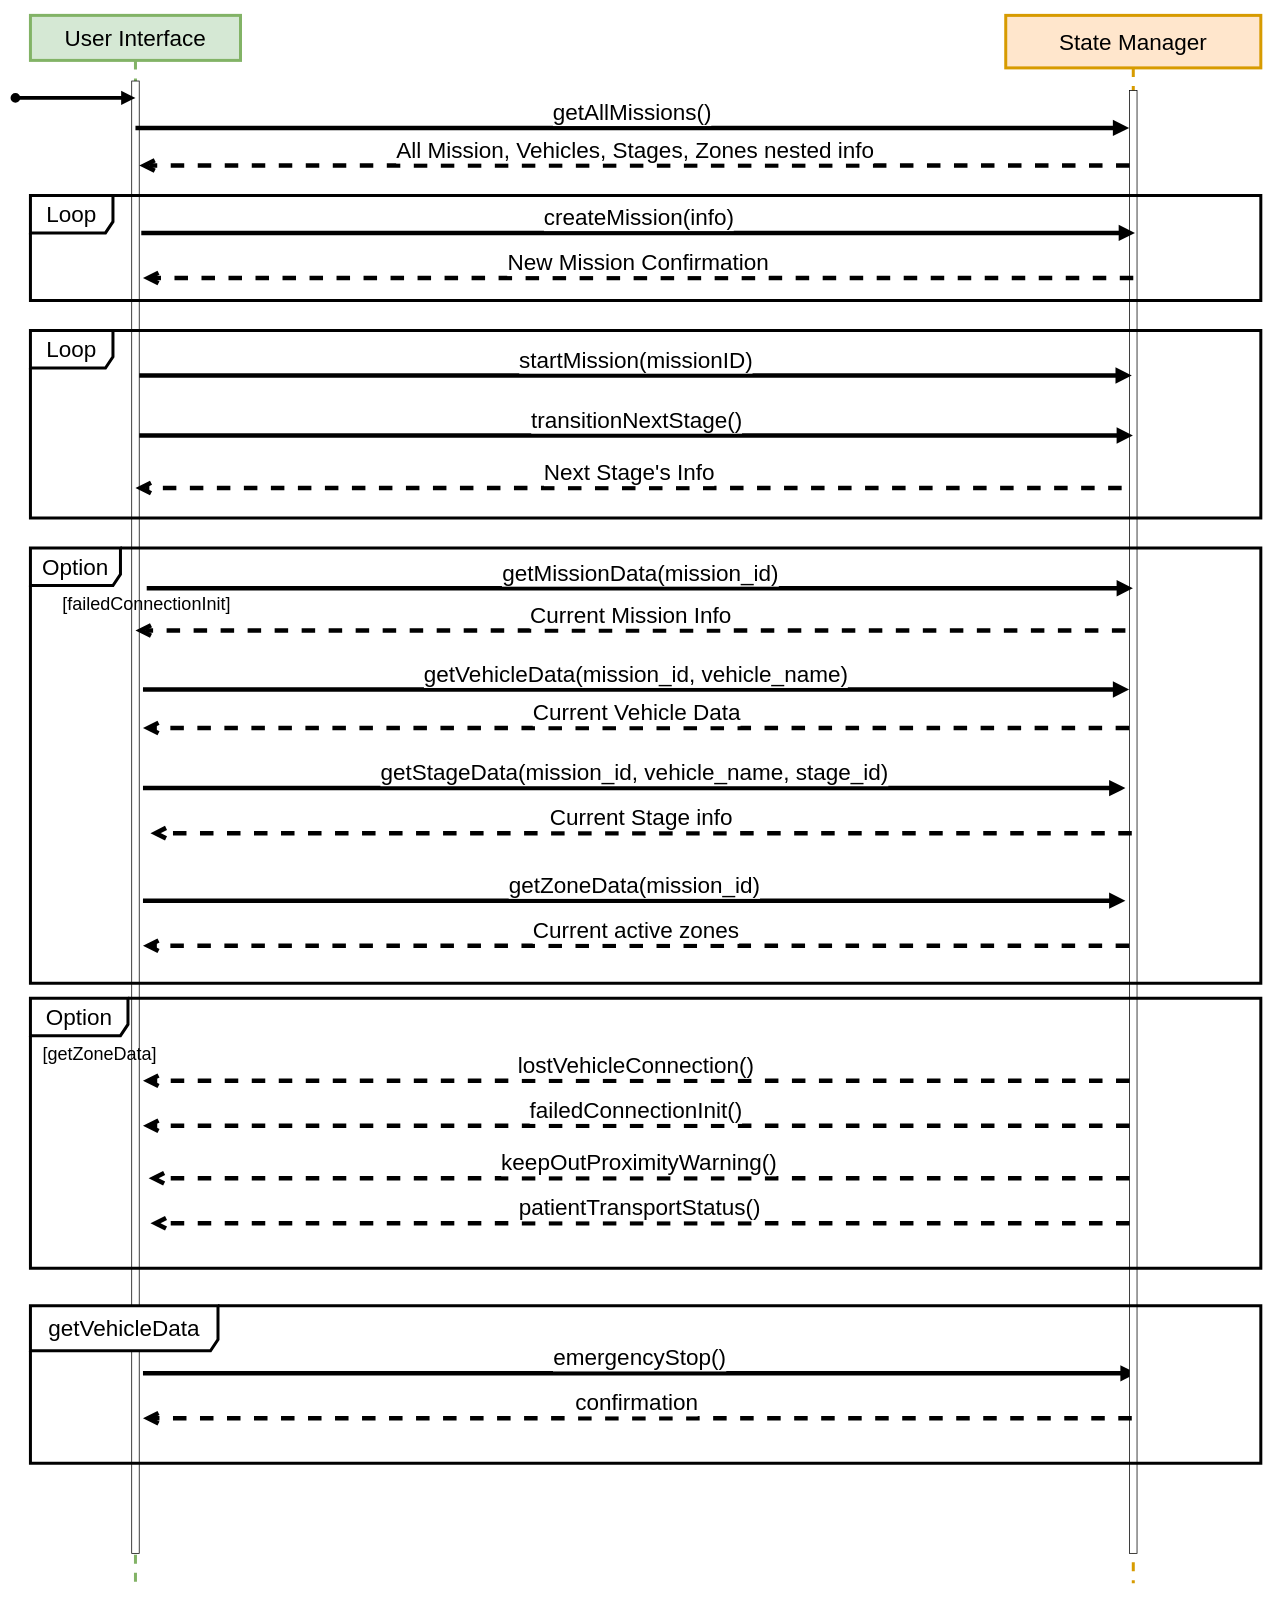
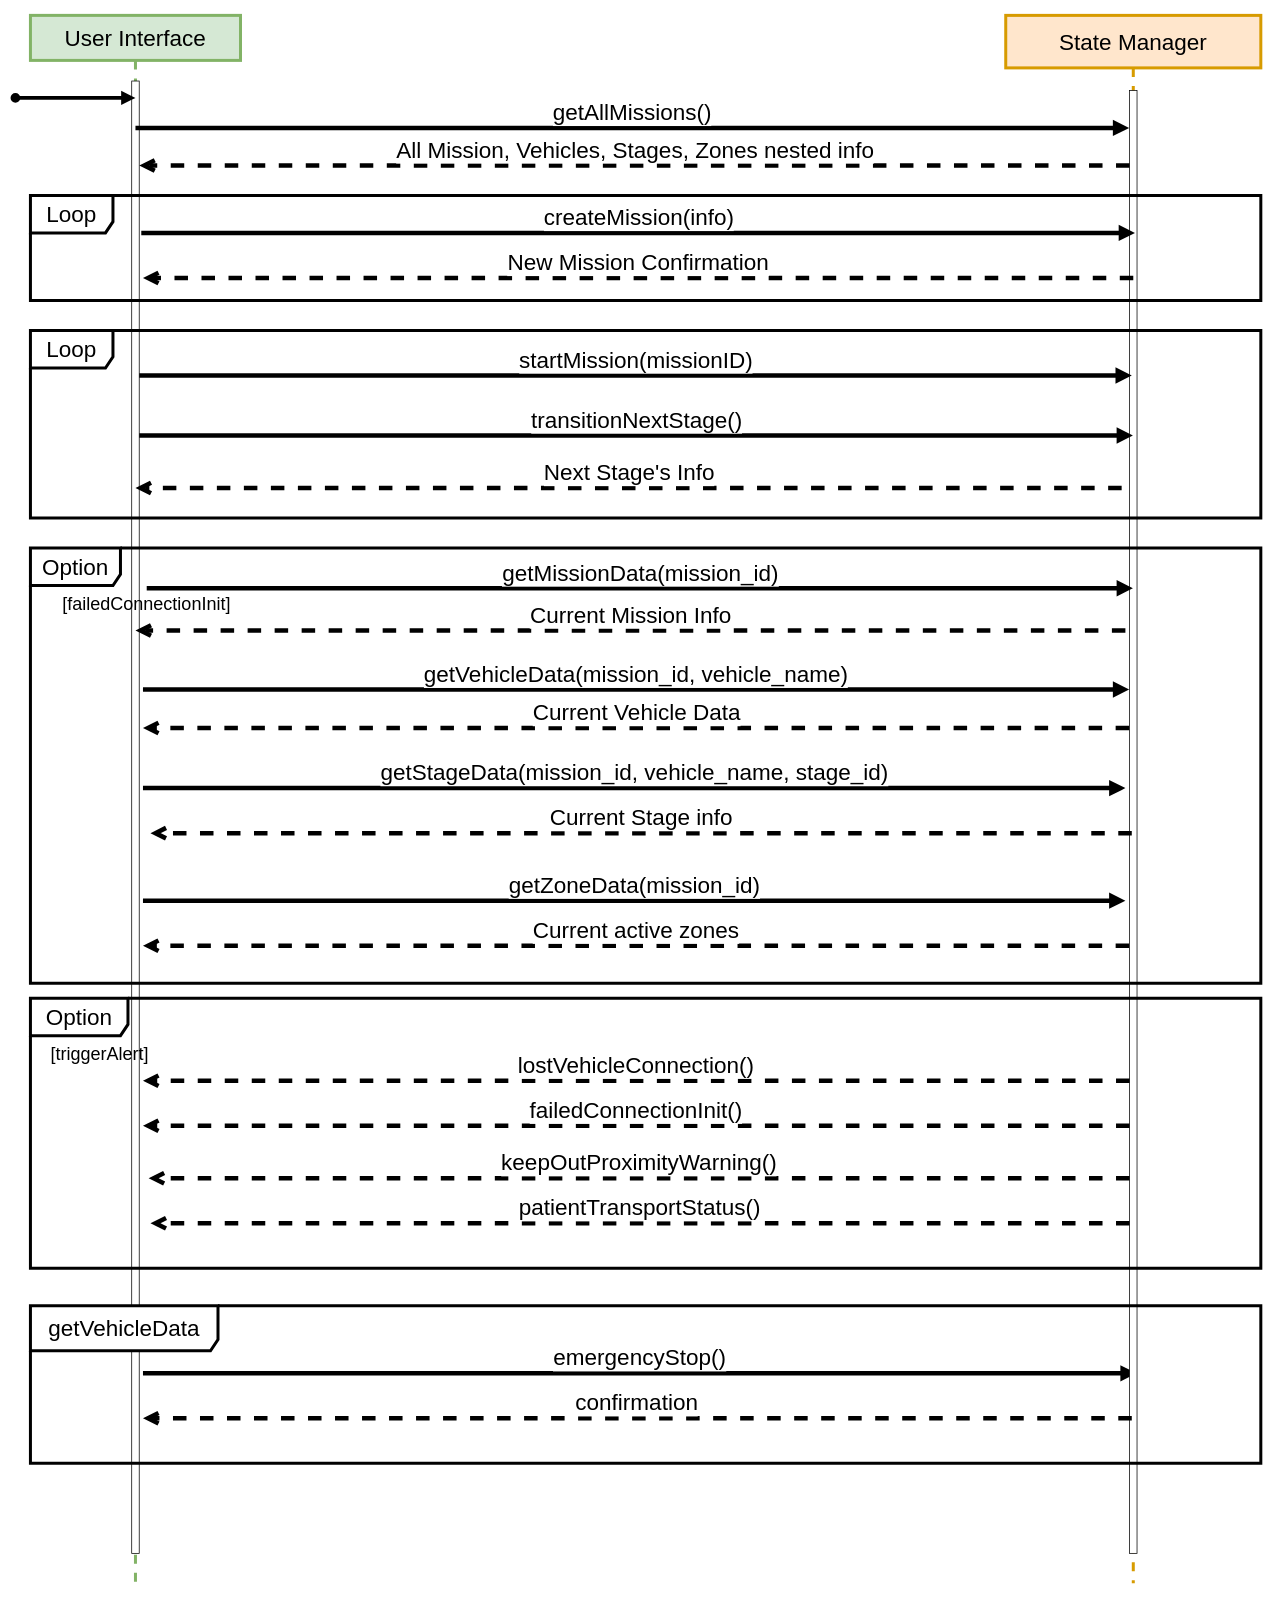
(100, 1054) -> (100, 1054)
